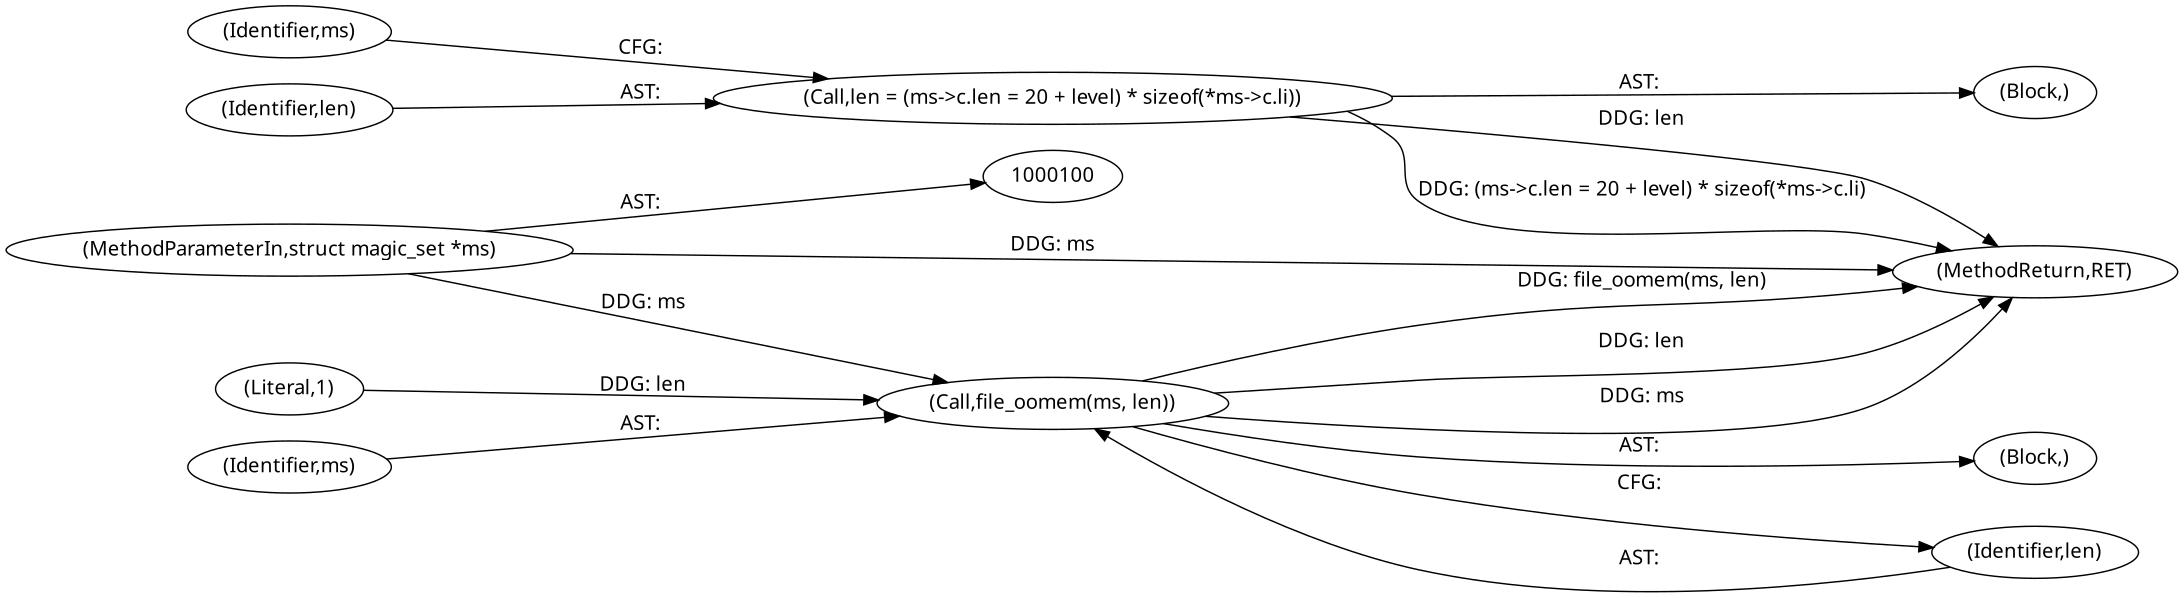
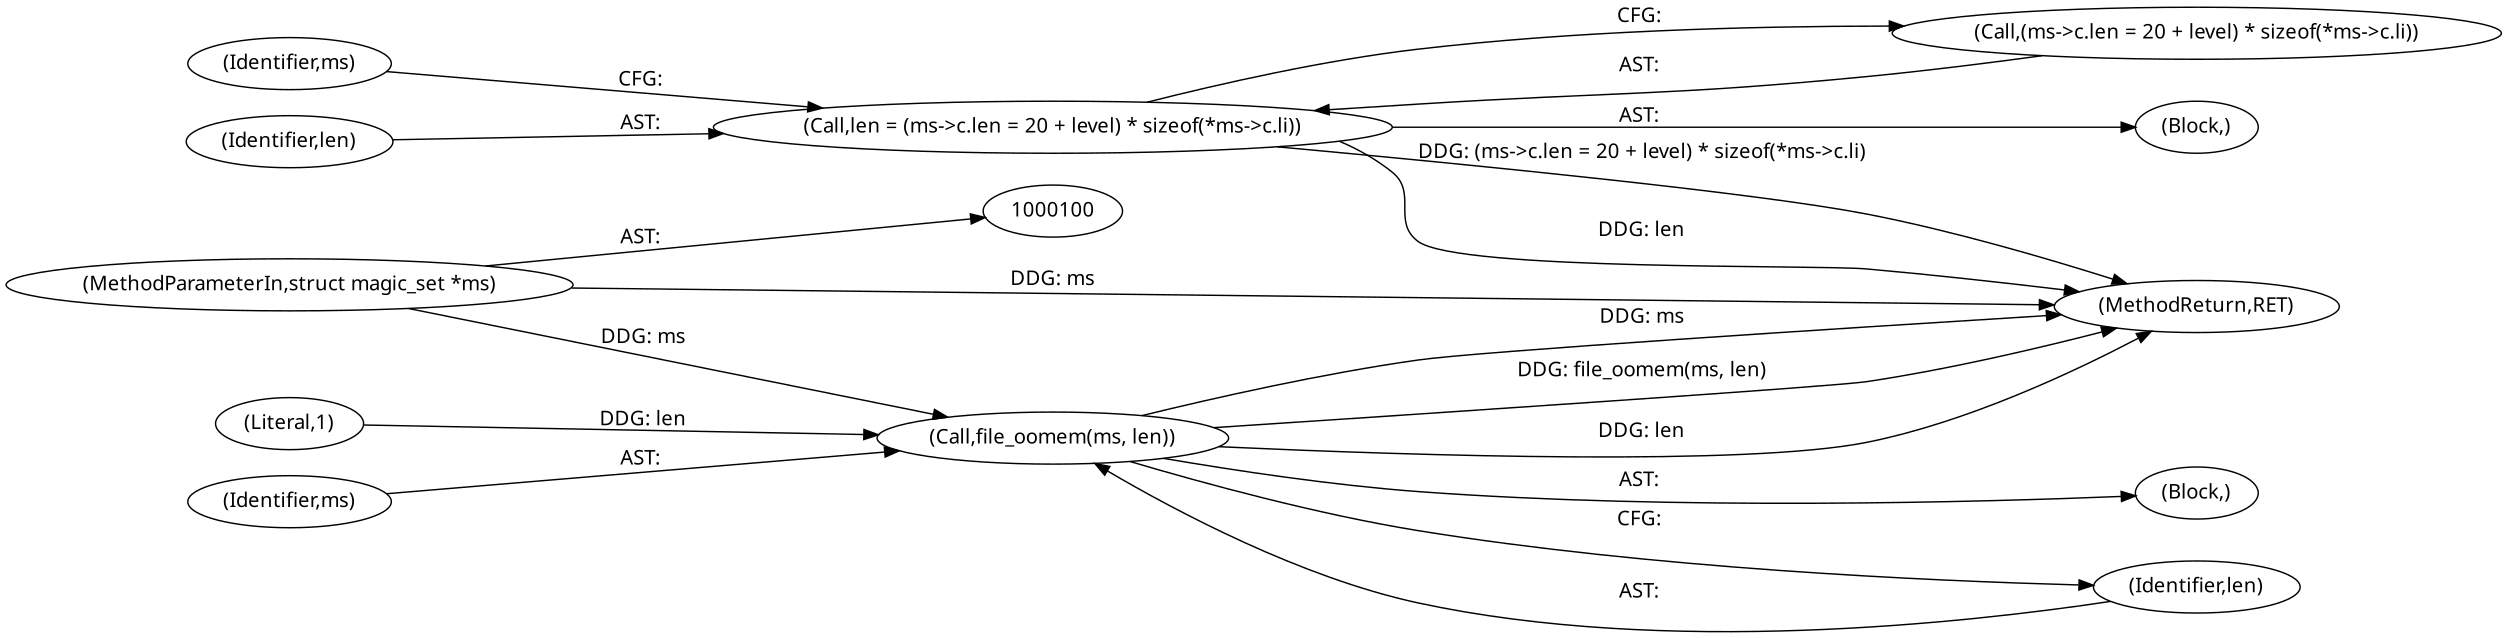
none -> (2197, 33)
